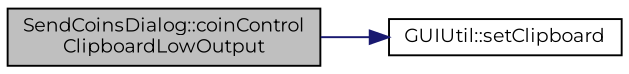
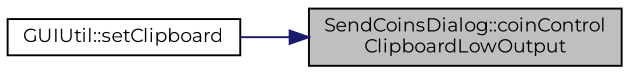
(345, 37) -> (265, 37)
